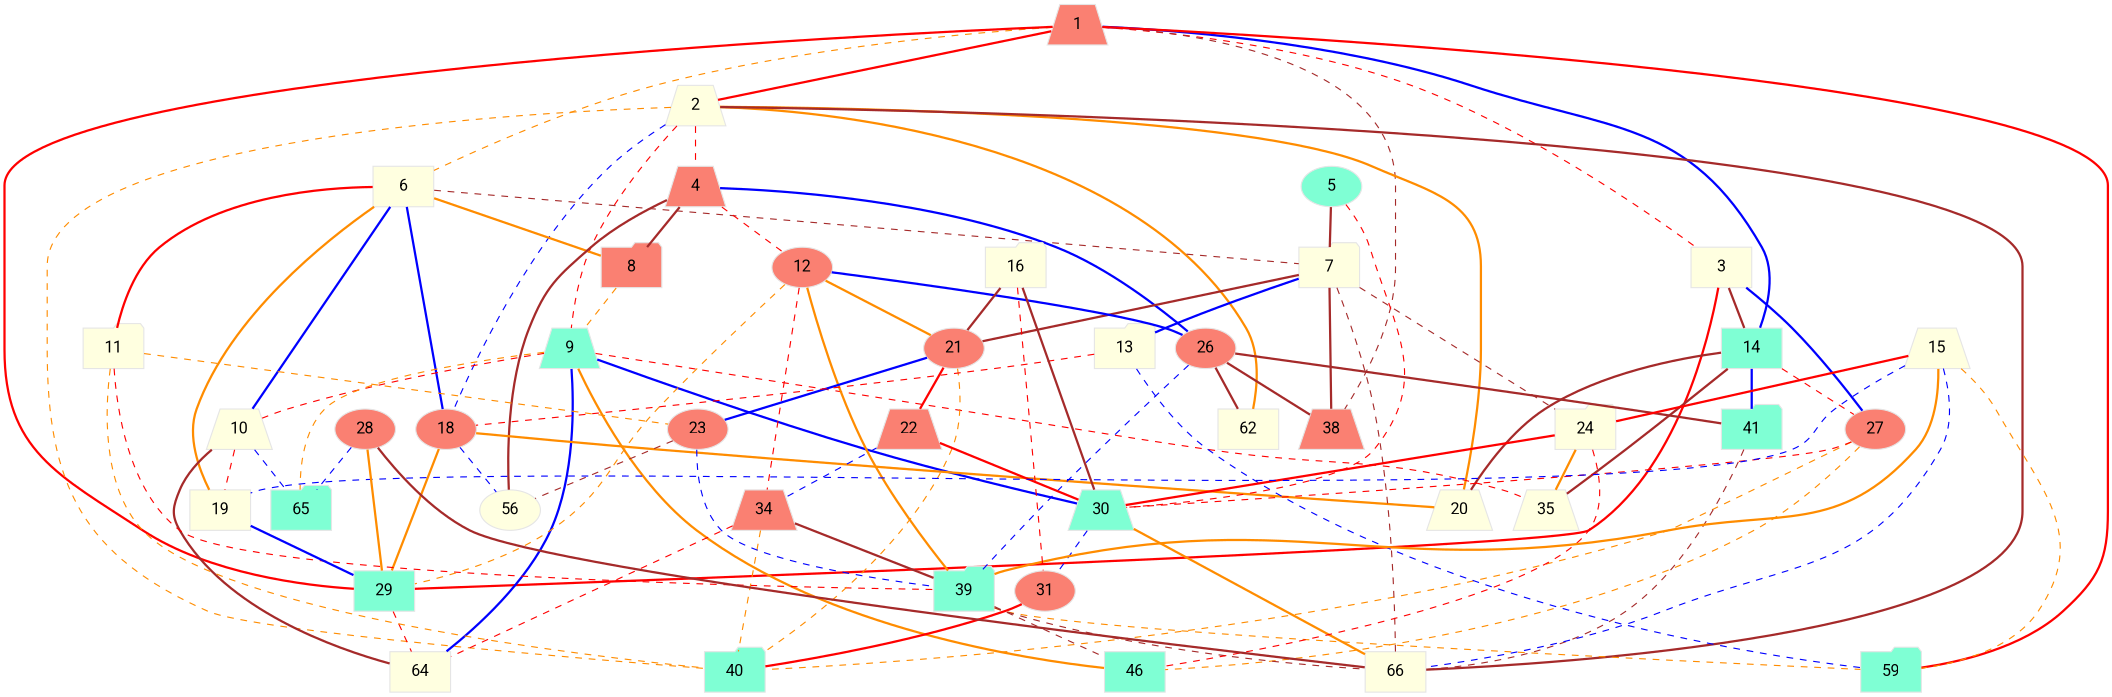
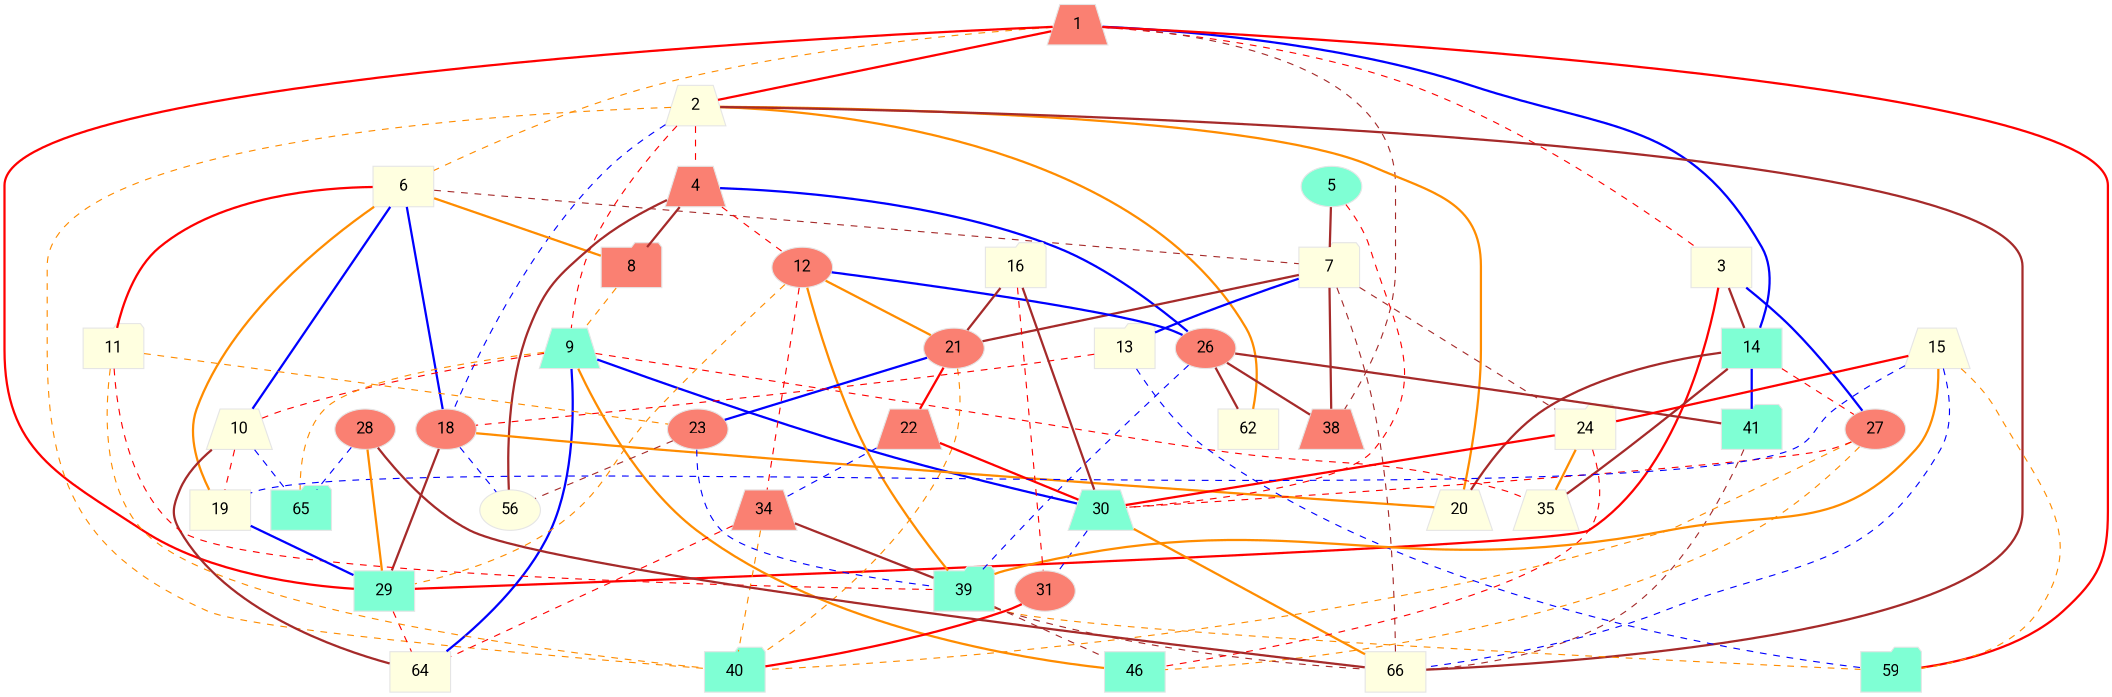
(415, 510) -> (415, 510)
